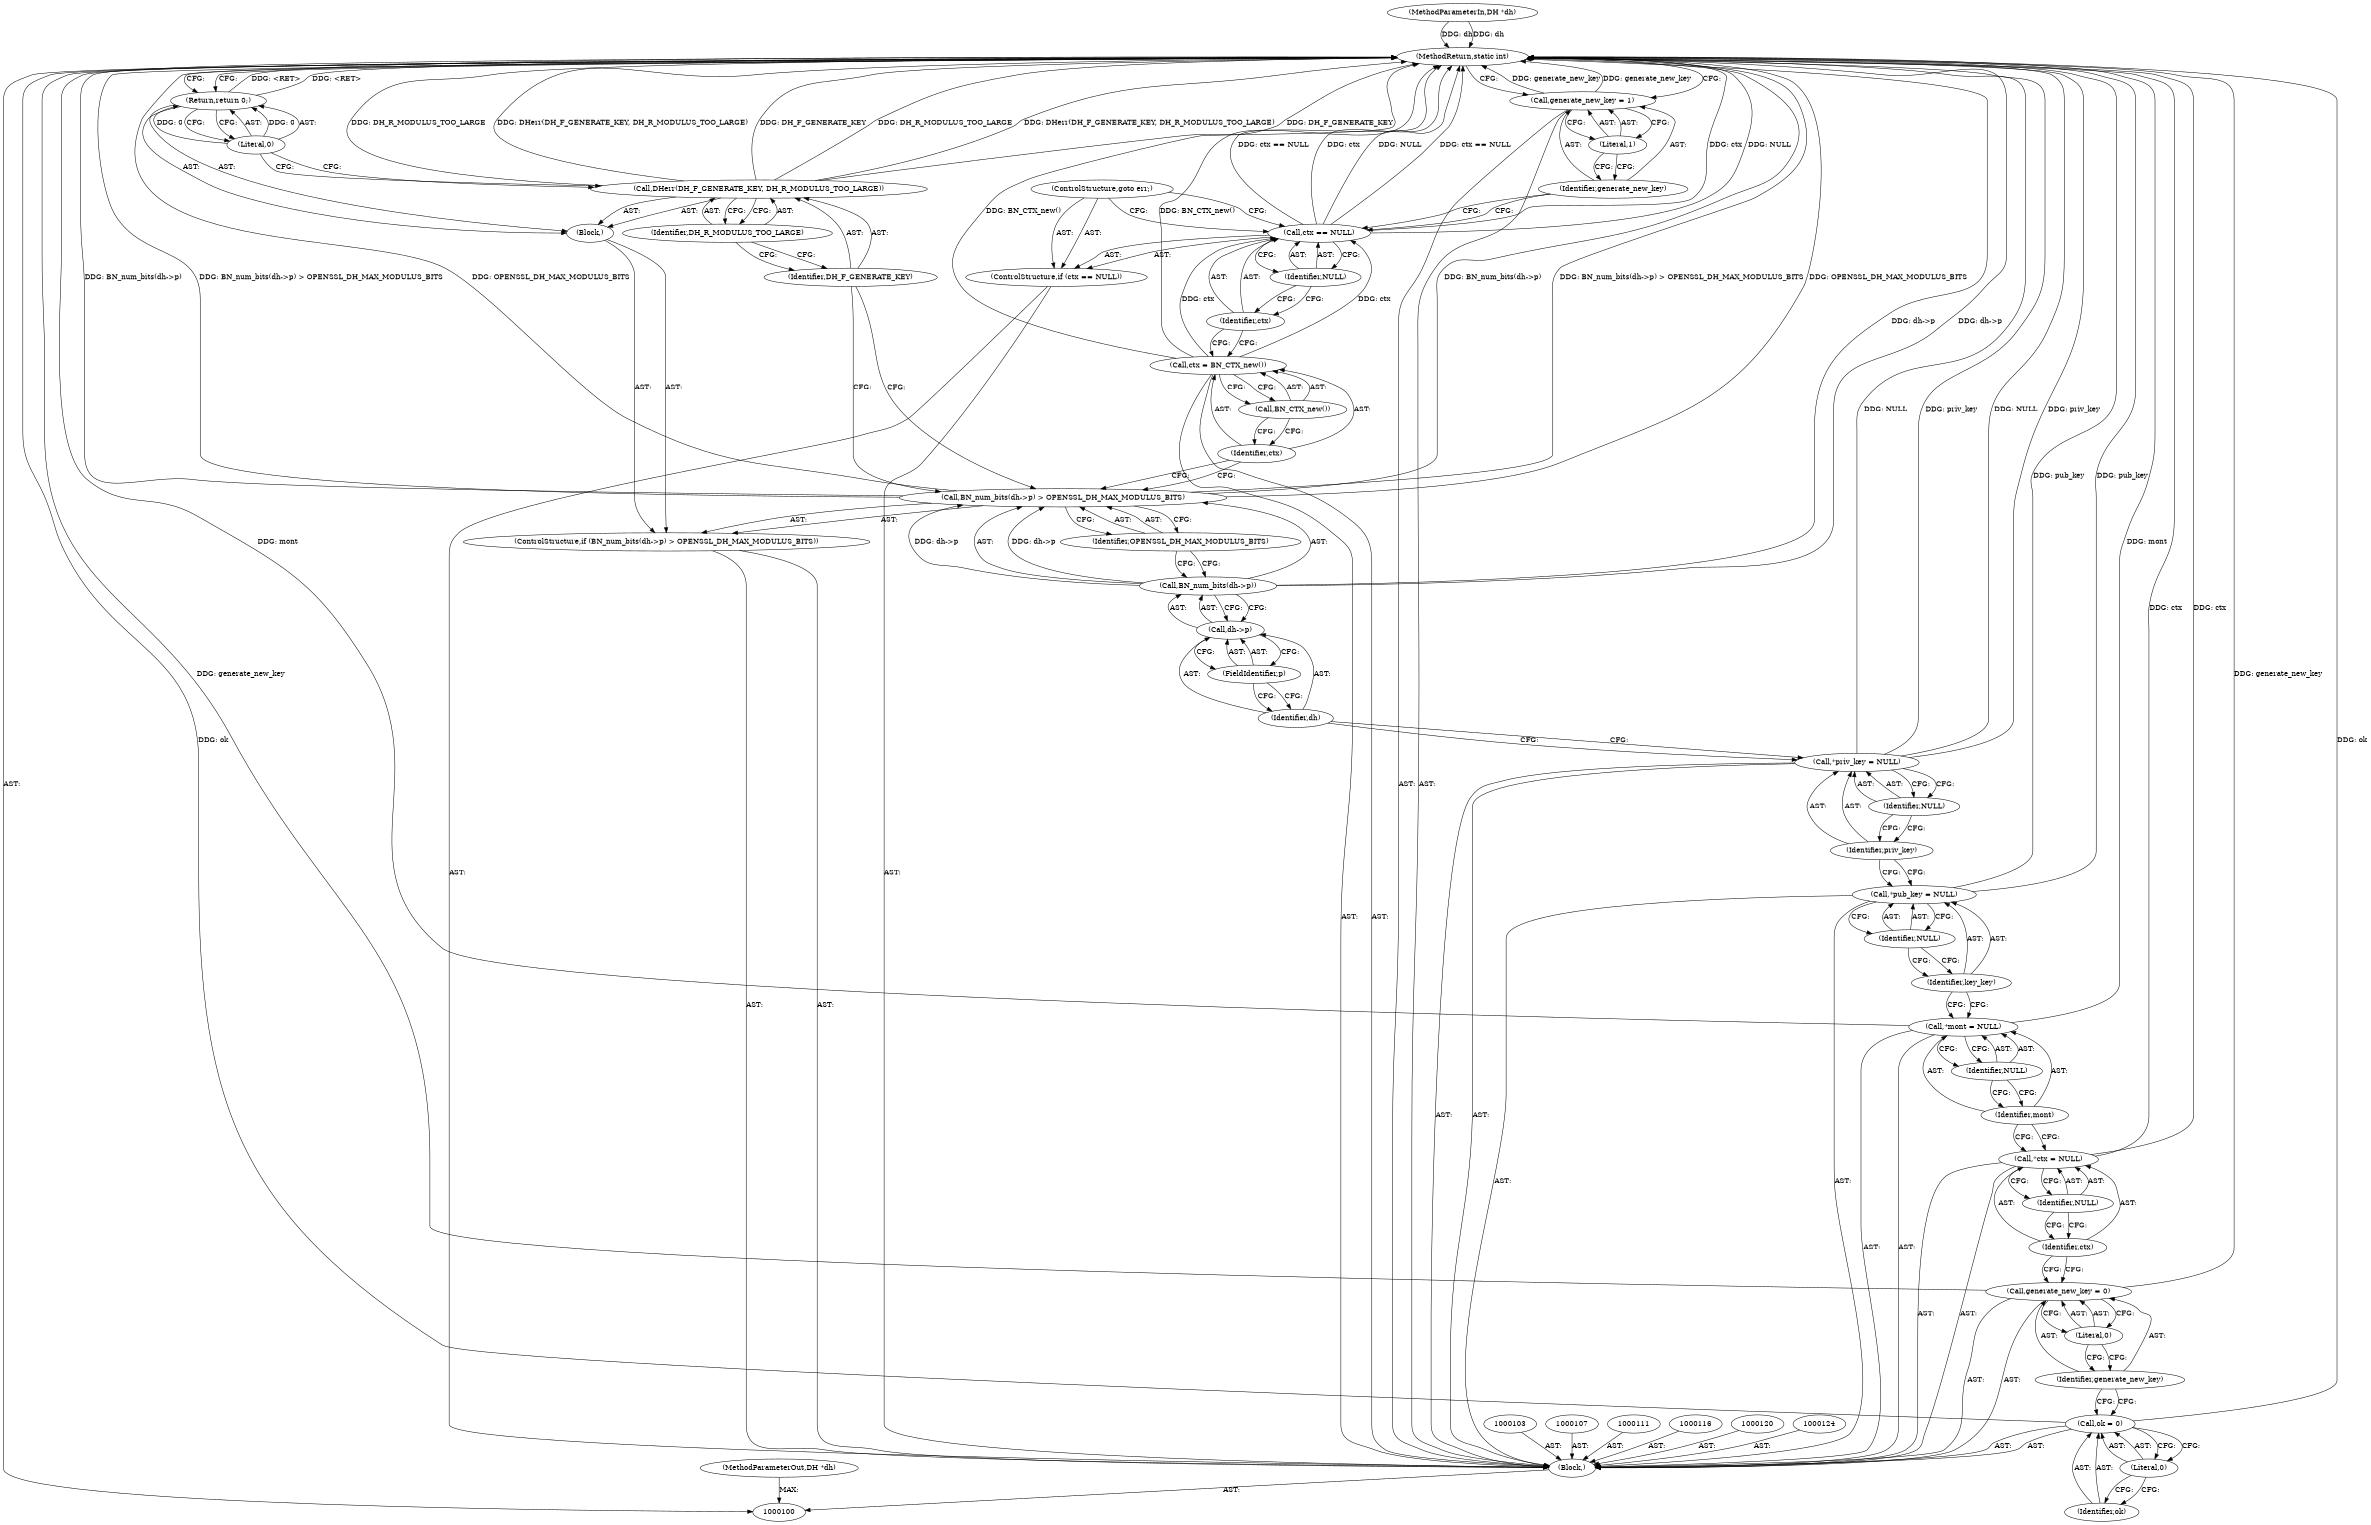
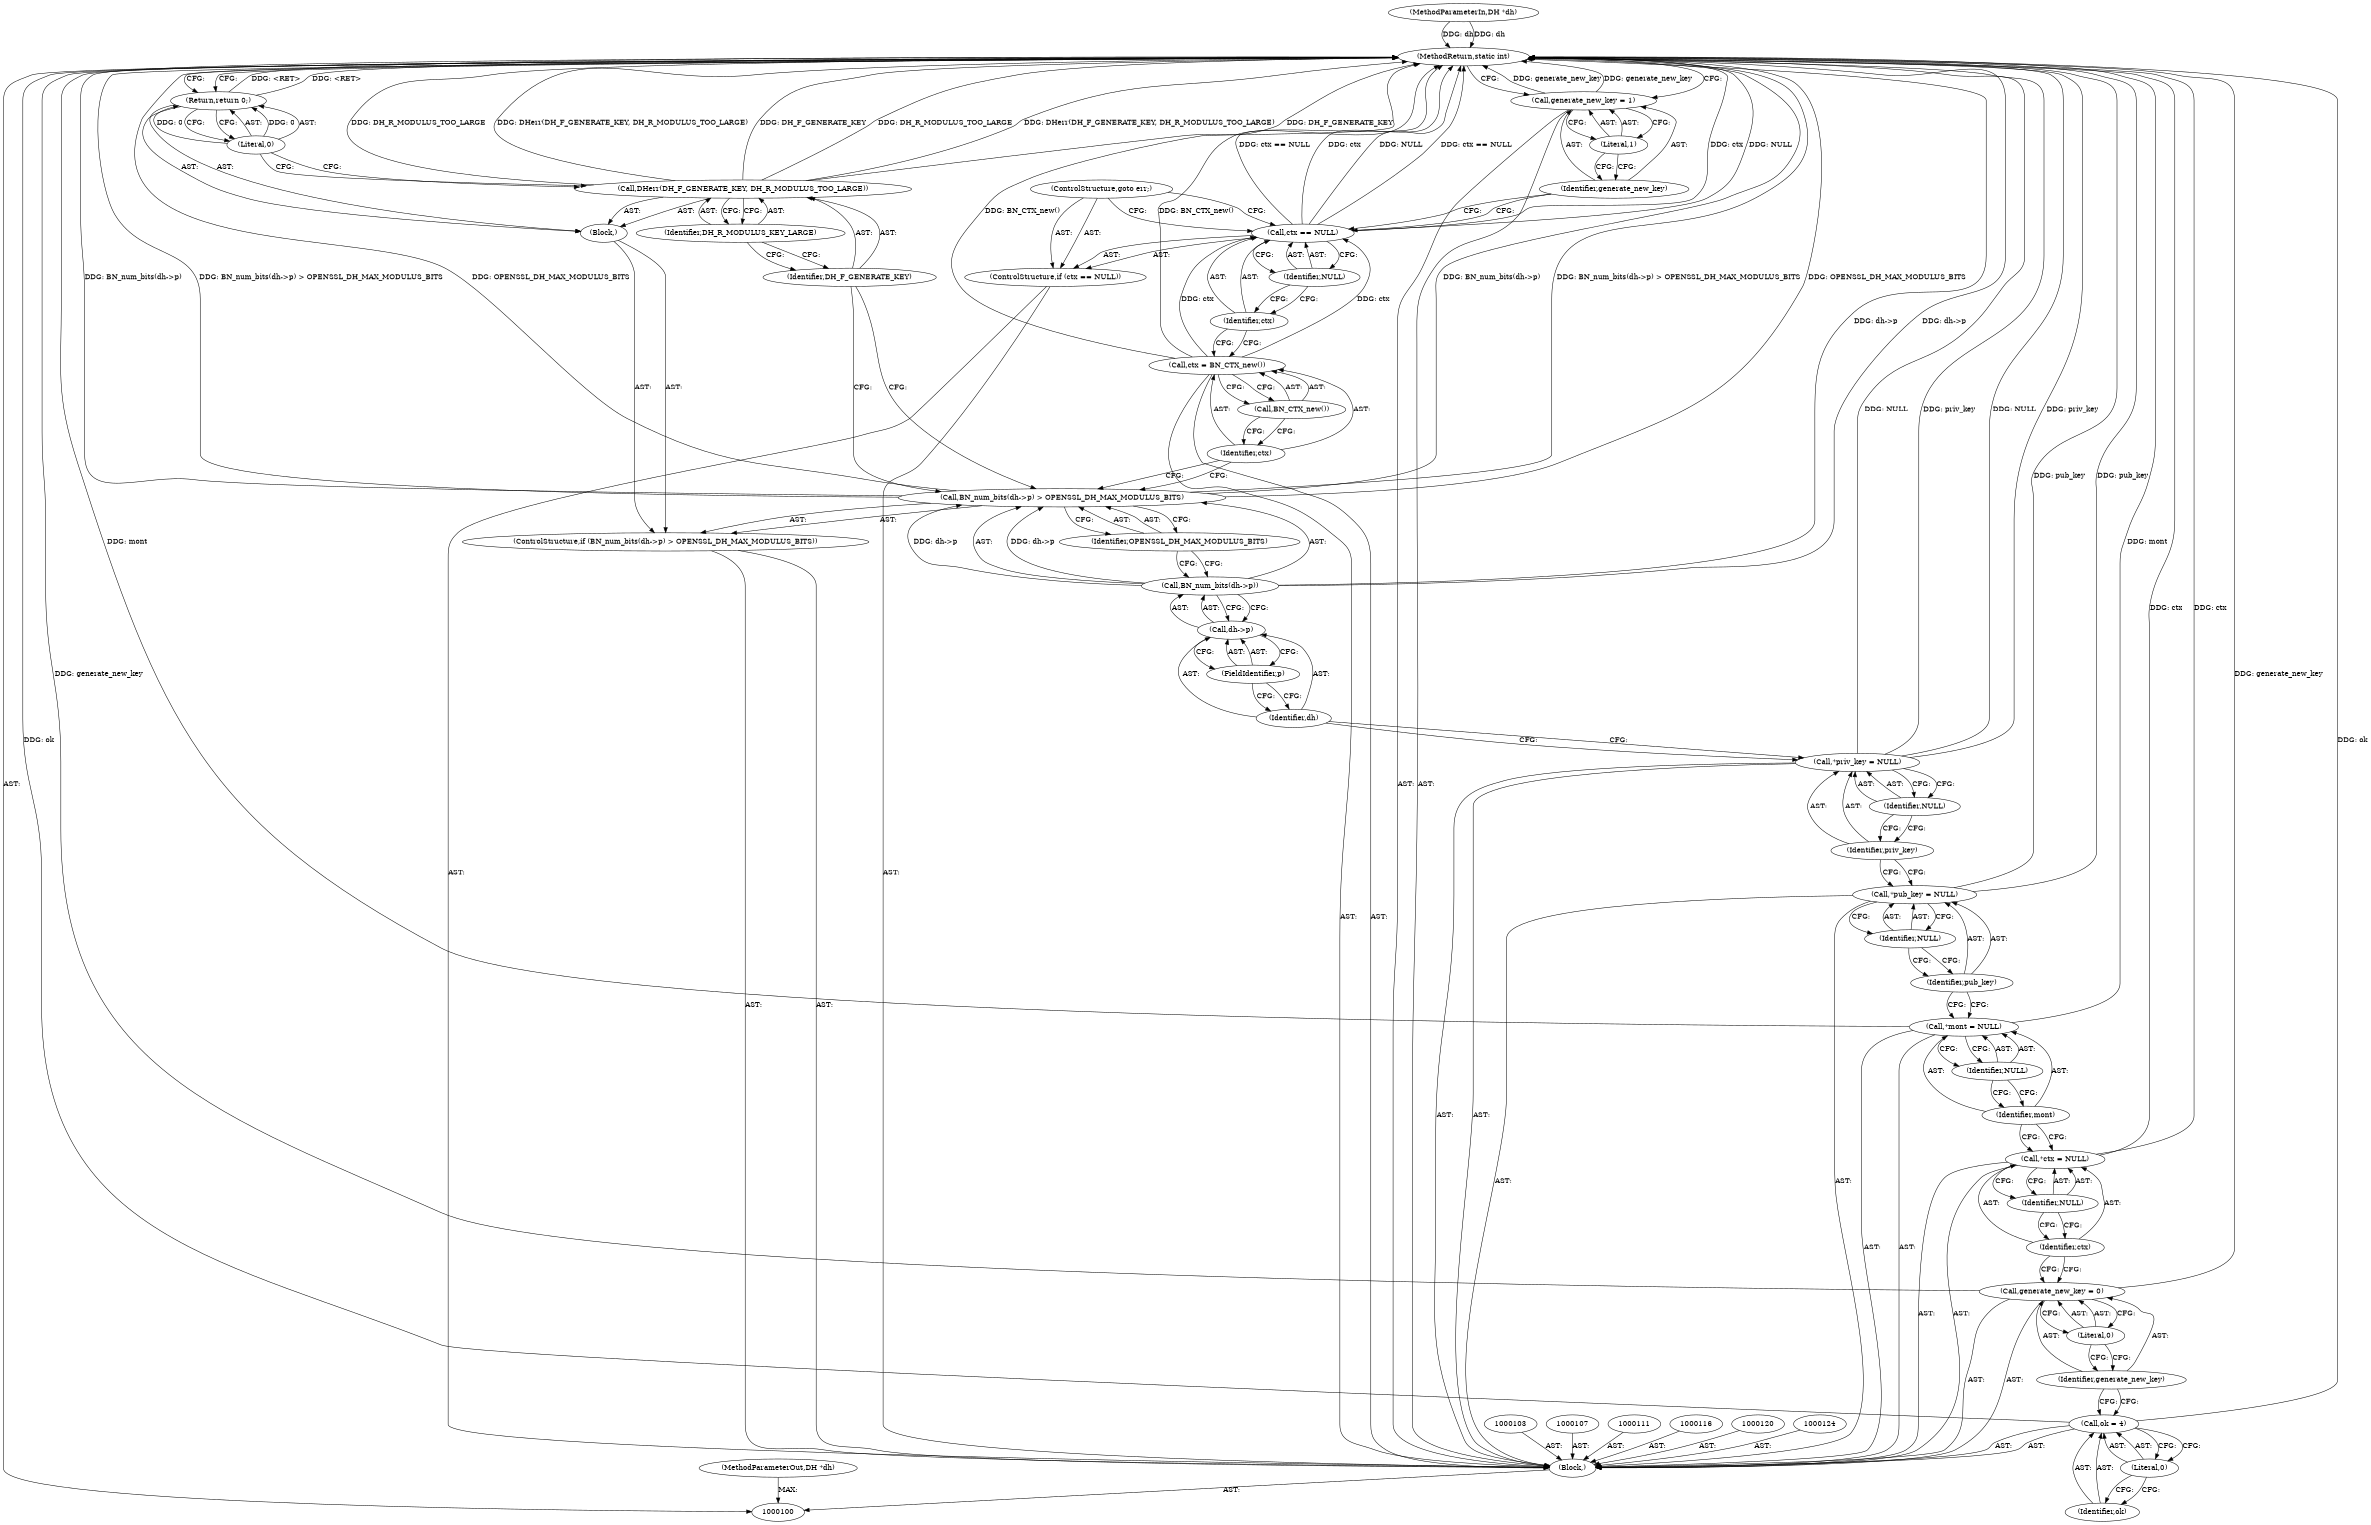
(727, 233) -> (741, 233)
(1961, 983) -> (1962, 983)
(2100, 1424) -> (2104, 1424)
